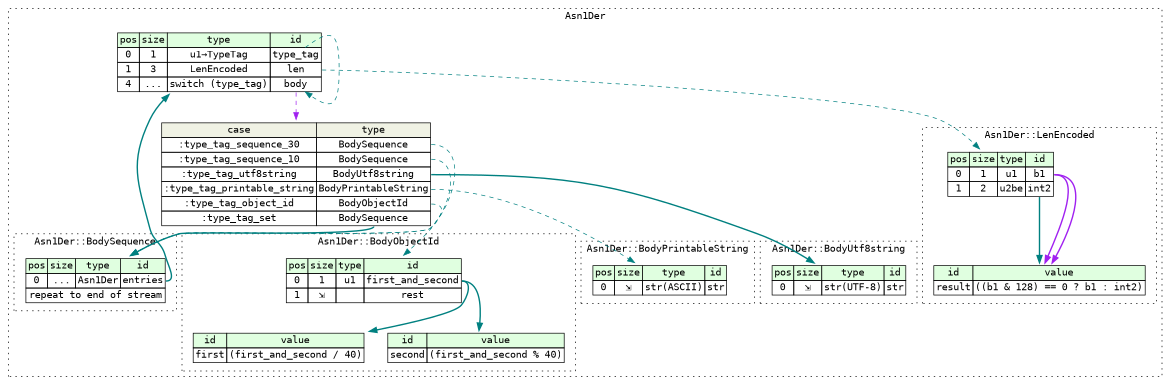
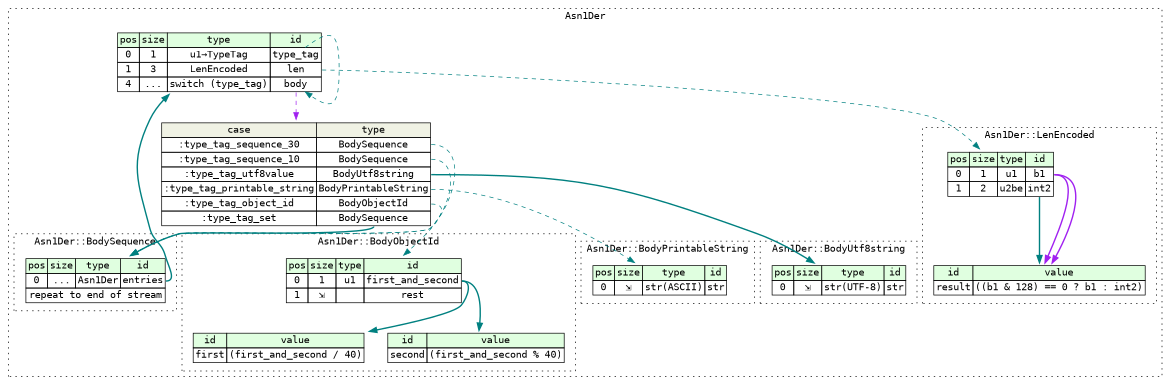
(239, 174) -> (239, 174)
